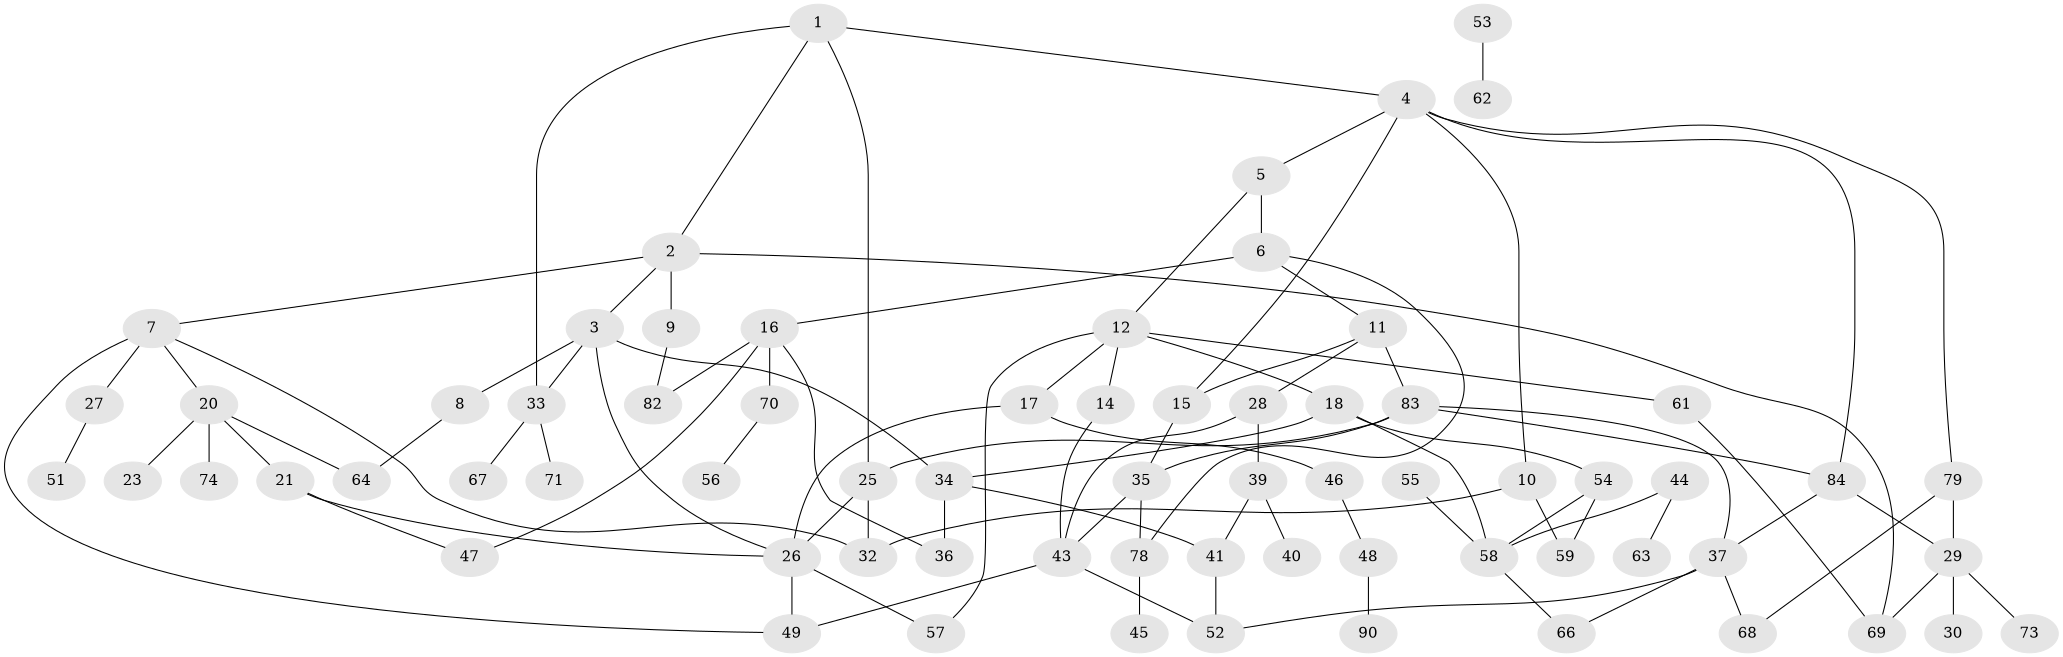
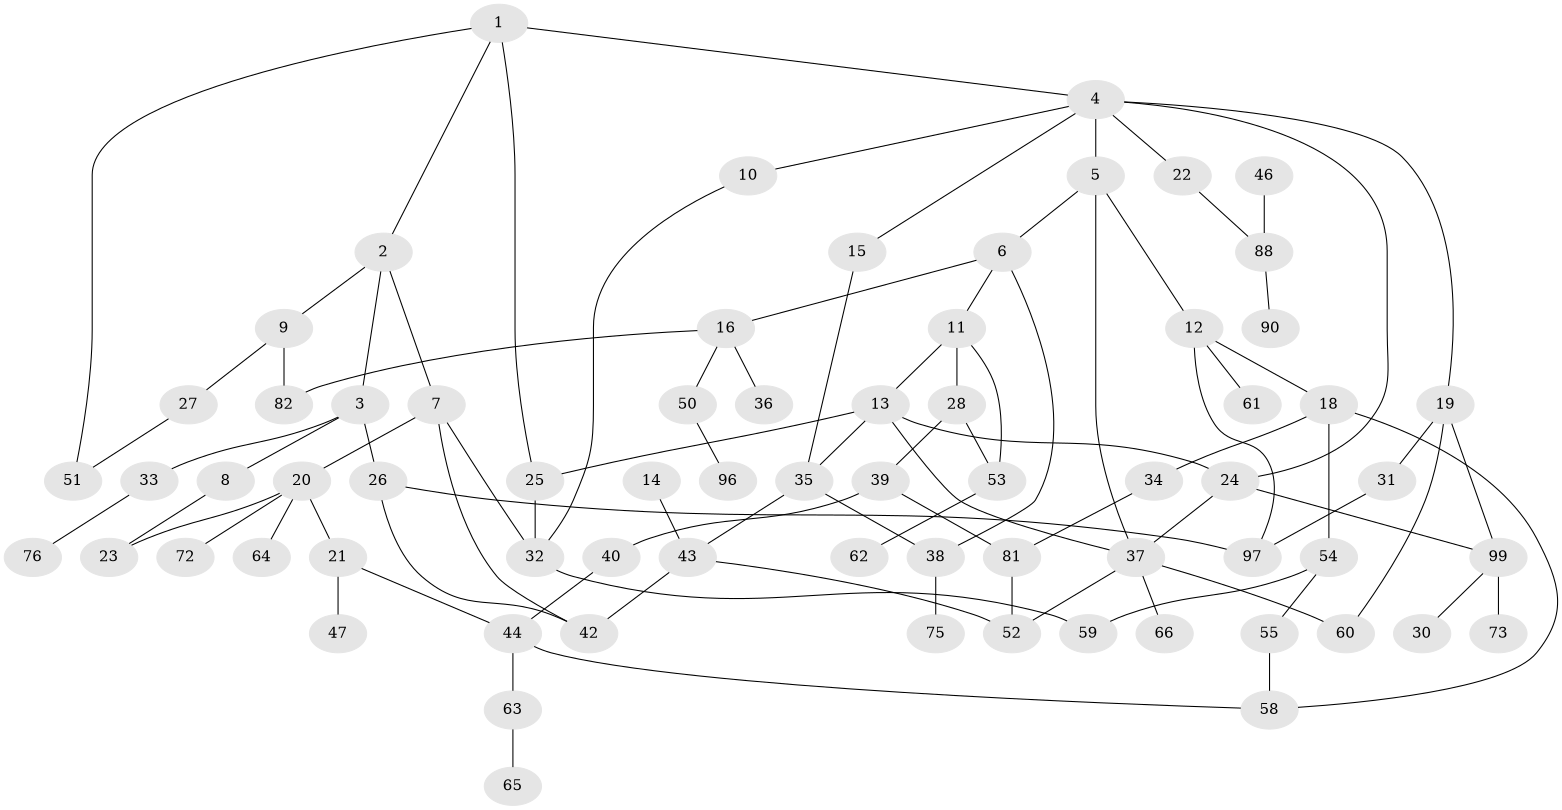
(553, 124) -> (132, 125)
none -> (1183, 176)
(1114, 366) -> none
(1279, 366) -> (999, 400)
(123, 367) -> (236, 367)
none -> (1096, 369)
(783, 376) -> none
(770, 405) -> (688, 405)
(1029, 405) -> none
(1411, 405) -> (881, 405)
(411, 443) -> (167, 519)
(1121, 449) -> (978, 444)
(649, 463) -> none
(209, 481) -> (185, 557)
(478, 481) -> none
(555, 481) -> (33, 557)
(711, 481) -> (728, 481)
none -> (1387, 481)
(1837, 481) -> (1230, 481)
(1953, 481) -> (1445, 405)
(1543, 513) -> (812, 596)
(1552, 516) -> (1299, 596)
(830, 519) -> none
(945, 519) -> none
(533, 540) -> (426, 596)
(1140, 557) -> (936, 557)
(1216, 557) -> (1012, 557)
(1368, 557) -> (1264, 252)
(1953, 557) -> (1498, 557)
none -> (562, 596)
(1528, 596) -> none
(792, 634) -> (589, 634)
(936, 634) -> (1253, 557)
(1140, 634) -> (936, 634)
(1748, 634) -> (1346, 634)
(1877, 634) -> none
none -> (513, 786)
